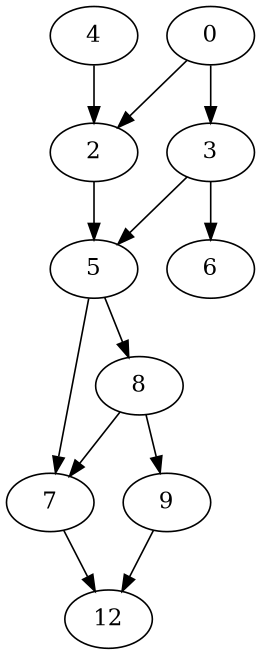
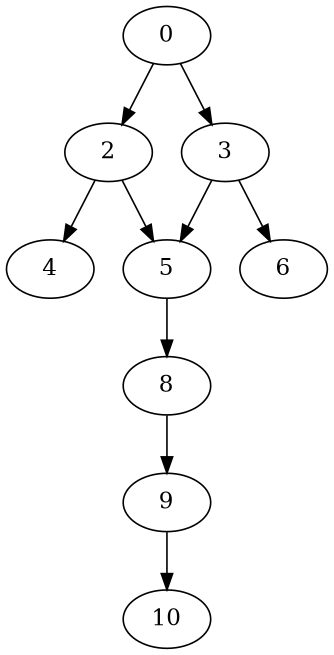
(94, 86) -> (83, 203)
(50, 502) -> none
(109, 619) -> (167, 619)
